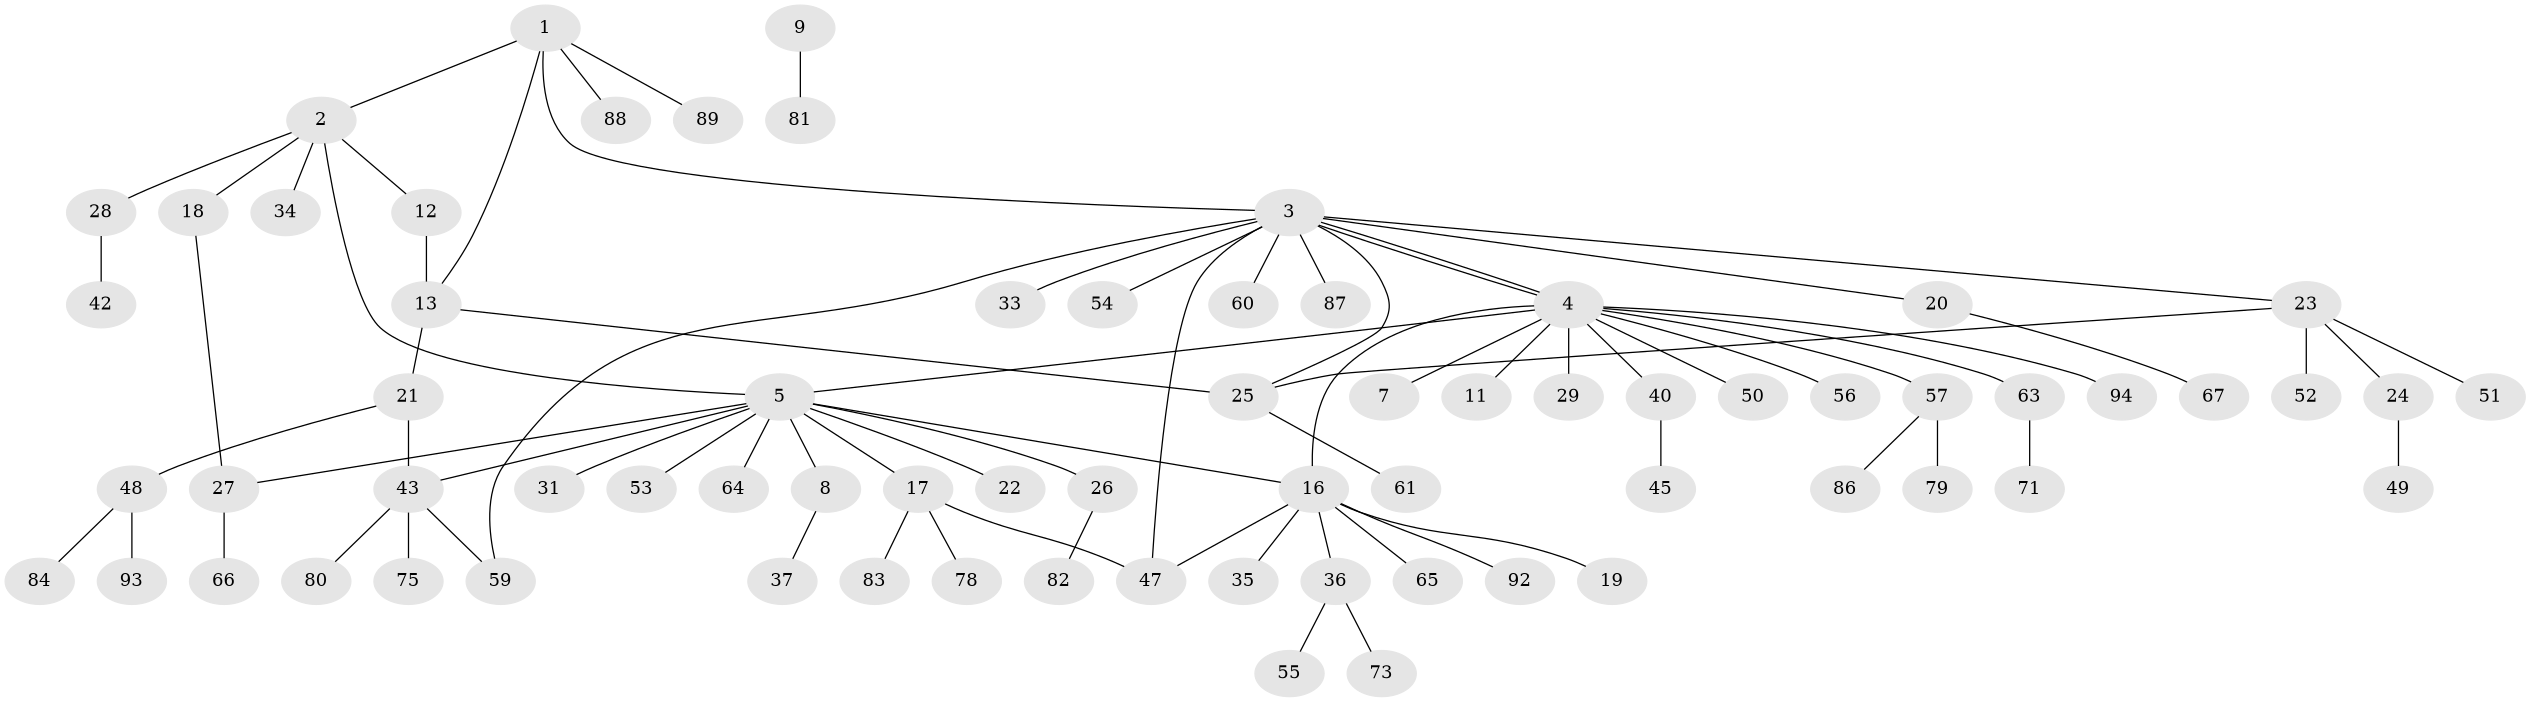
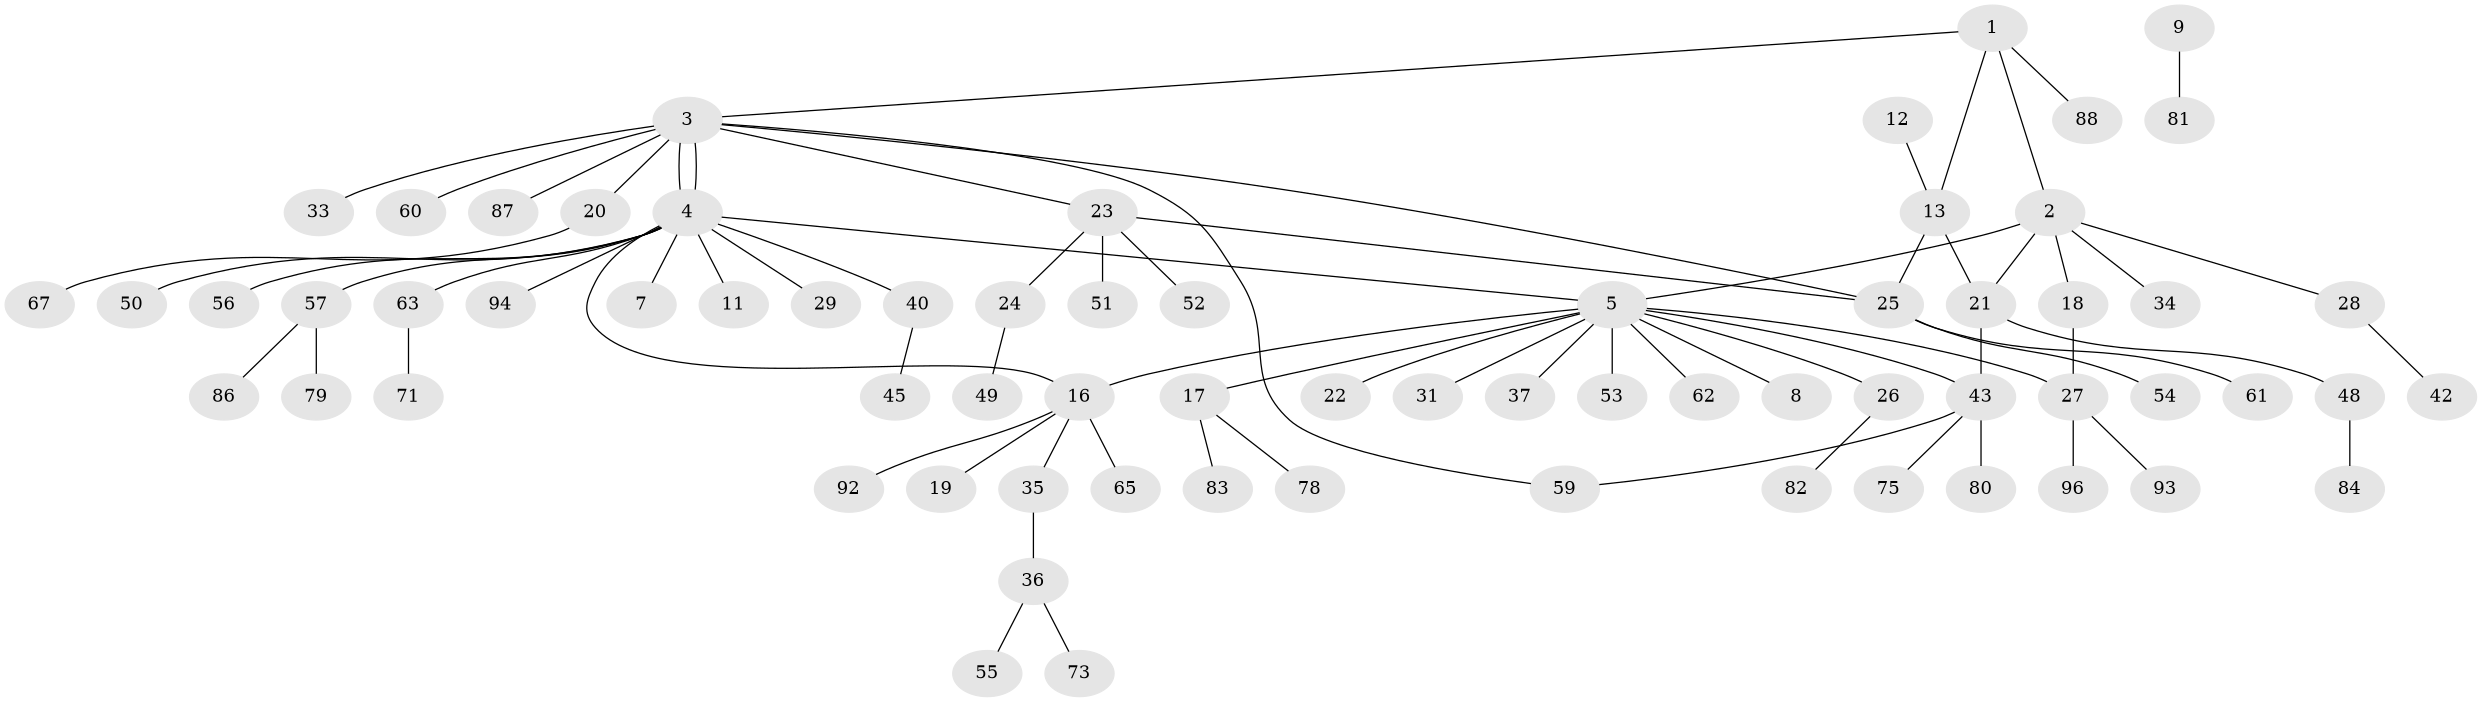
(708, 120) -> none
(374, 167) -> (2016, 259)
(1196, 259) -> (2084, 363)
(734, 489) -> (1704, 397)
(132, 535) -> (2119, 443)
(804, 535) -> (1566, 351)
(1325, 535) -> (1033, 535)
(224, 581) -> (2073, 489)
(1151, 581) -> none
